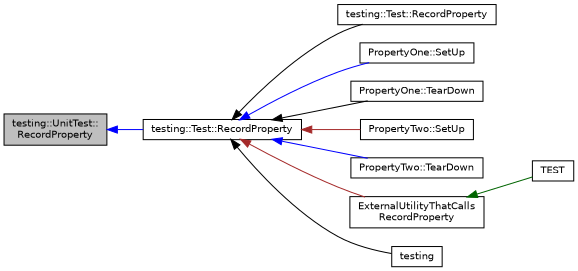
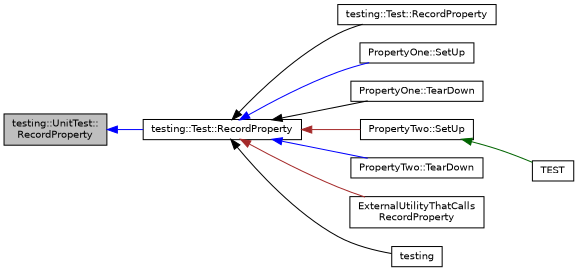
(505, 186) -> (502, 151)
